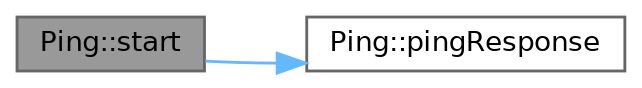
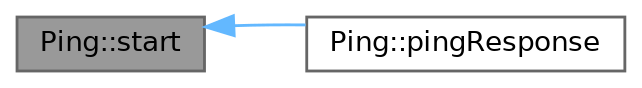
(241, 63) -> (270, 25)
